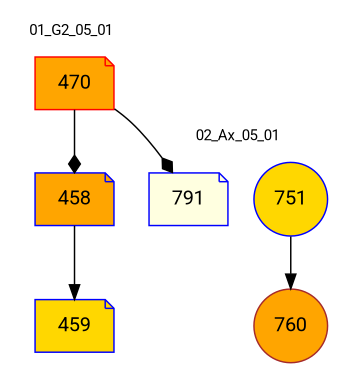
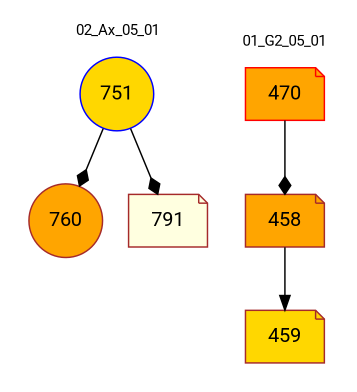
(147, 139) -> (141, 153)
(75, 199) -> (285, 221)
(188, 199) -> (168, 221)
(291, 255) -> (95, 149)
(75, 326) -> (285, 337)
